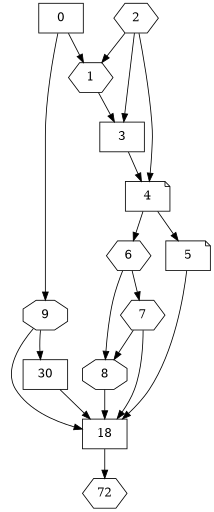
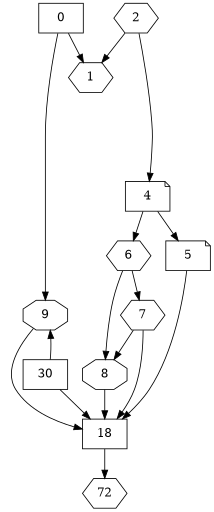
(122, 137) -> none
(40, 341) -> (51, 349)
